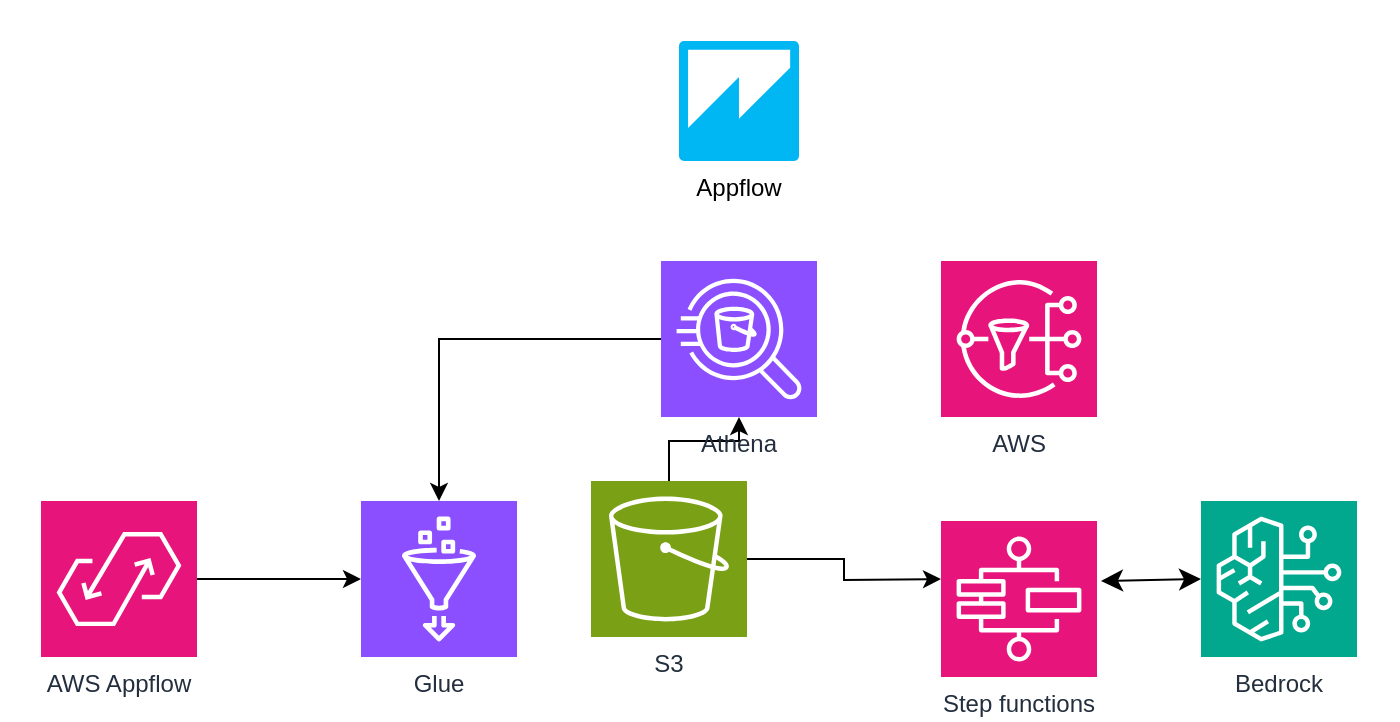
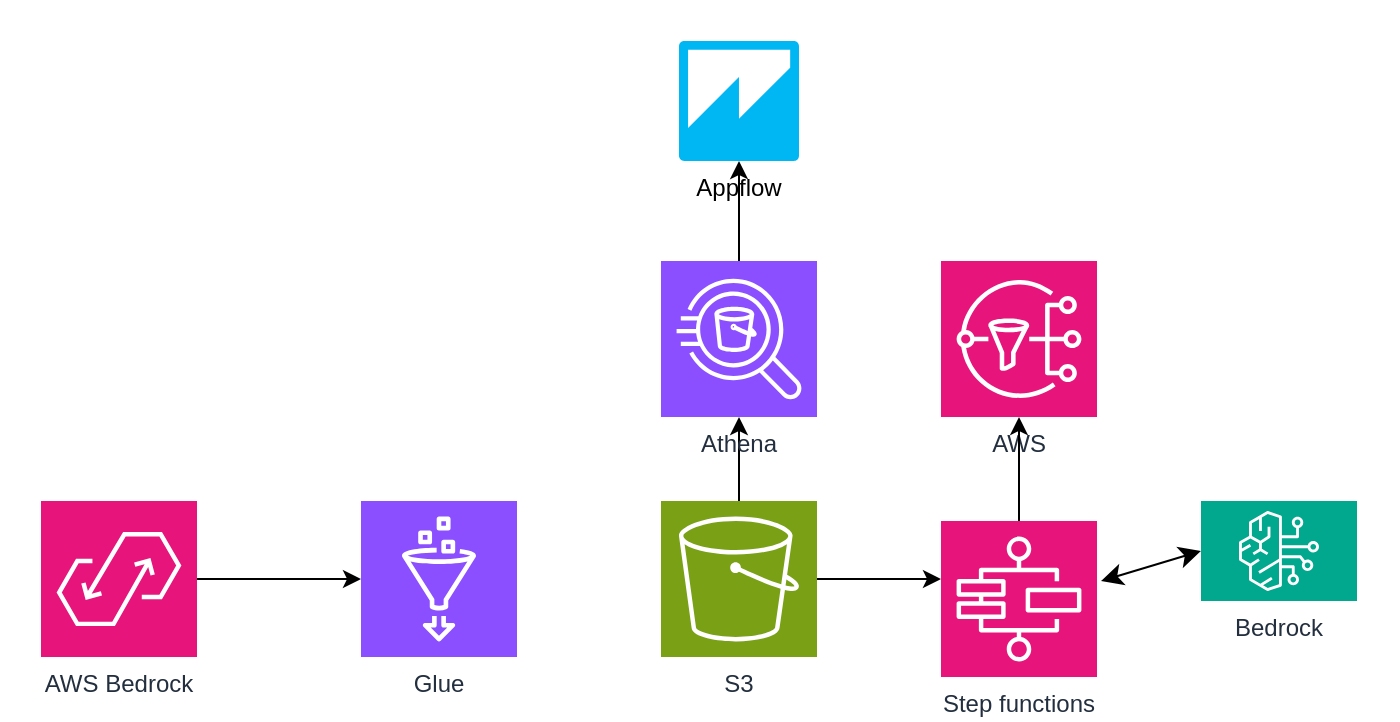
(476, 339) -> (739, 218)
none -> (1019, 476)
(669, 559) -> (739, 579)
(1279, 579) -> (1279, 551)
(120, 685) -> (120, 685)
